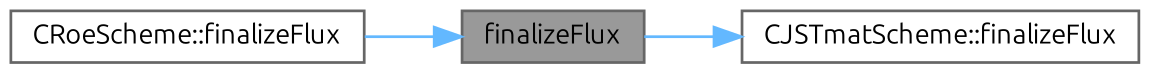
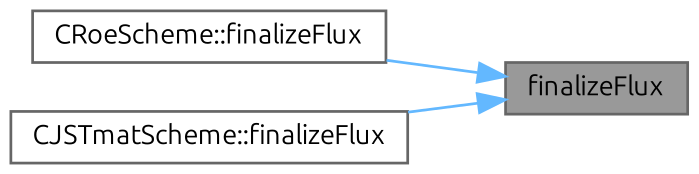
(679, 37) -> (443, 108)
